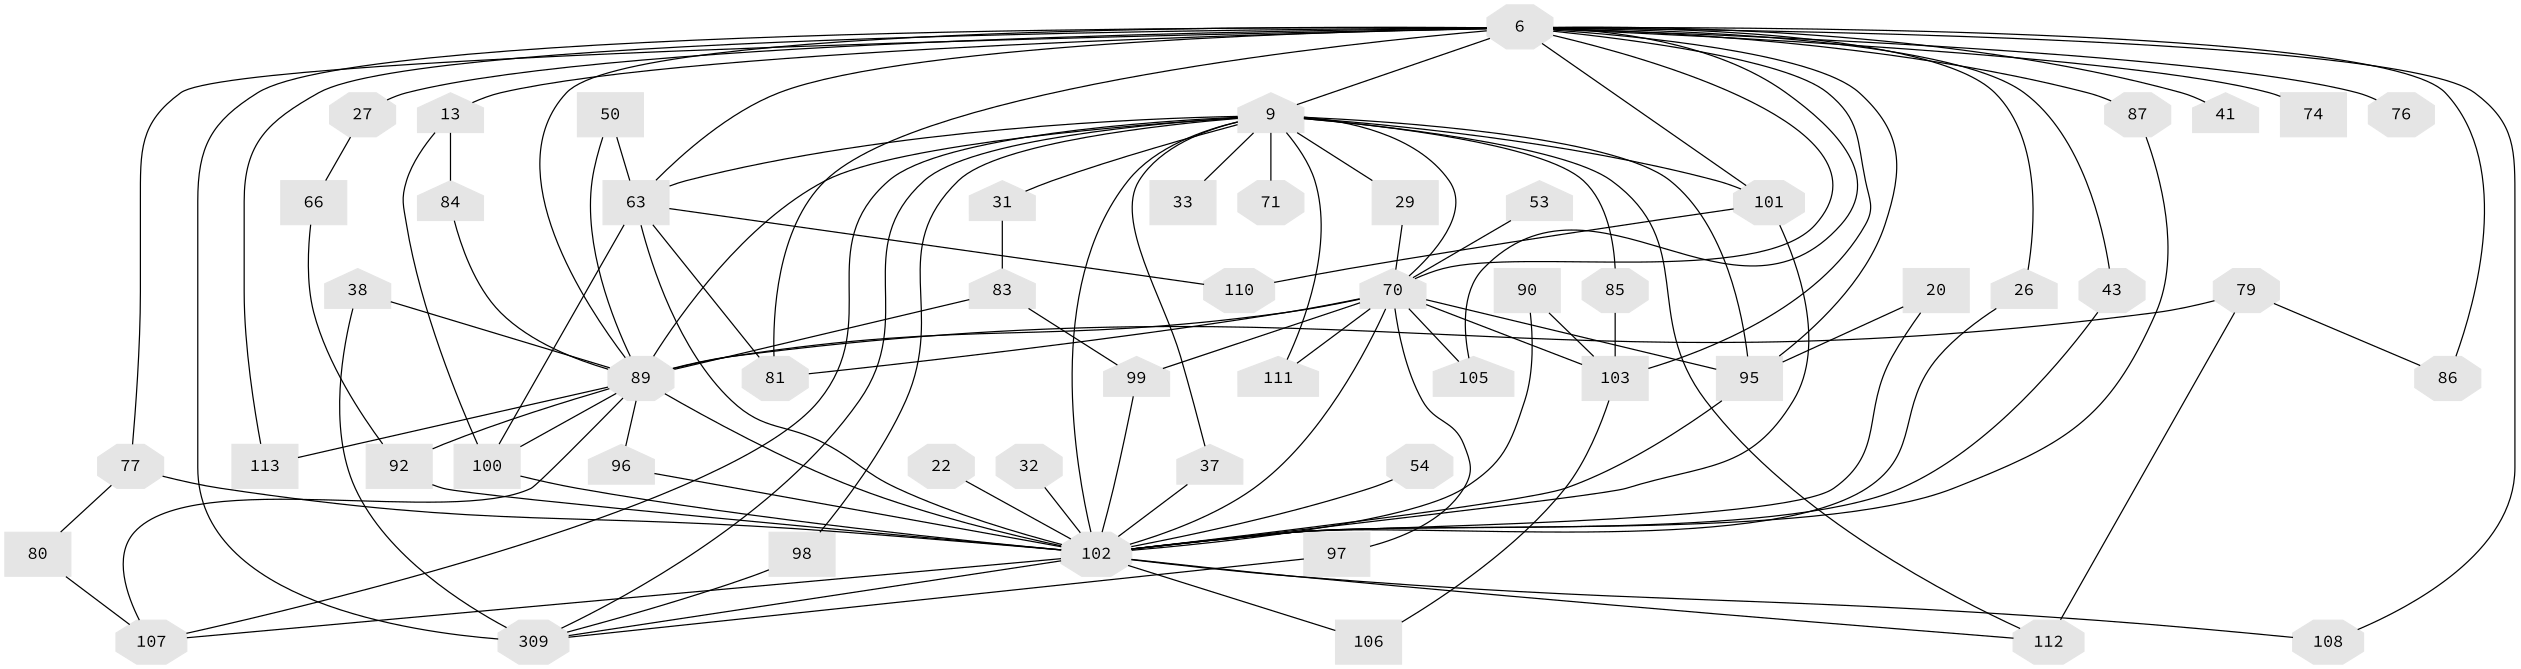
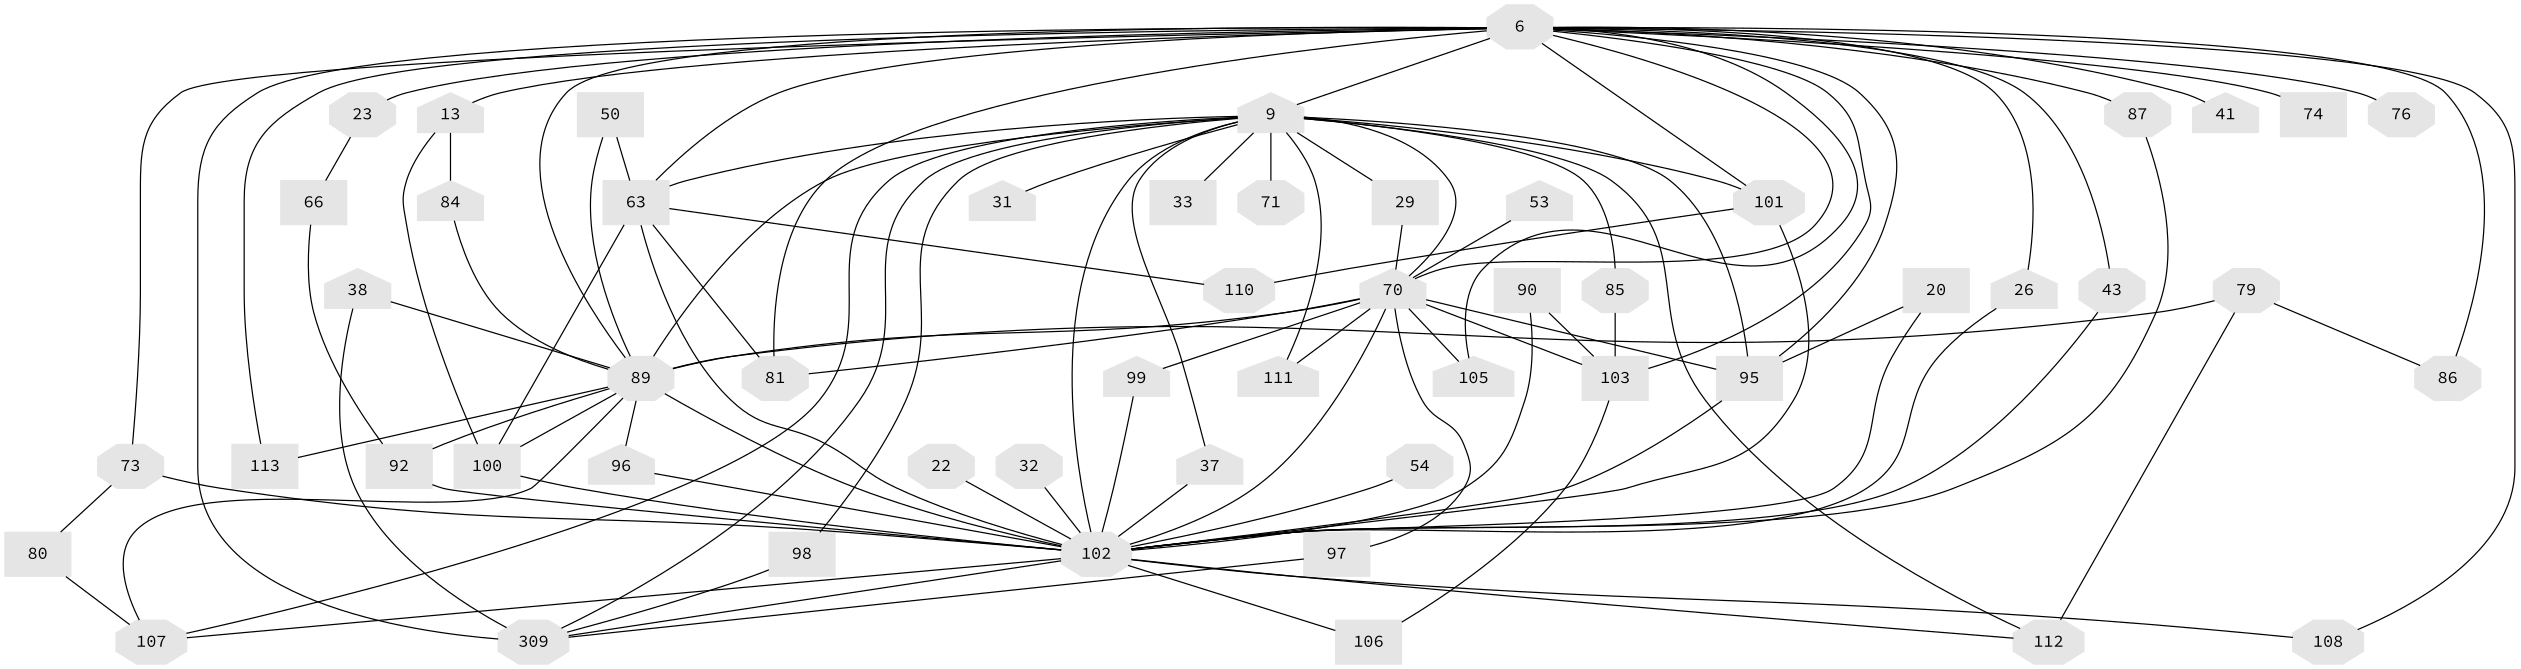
(363, 115) -> (363, 115)
(1002, 291) -> none
(131, 466) -> (131, 466)
